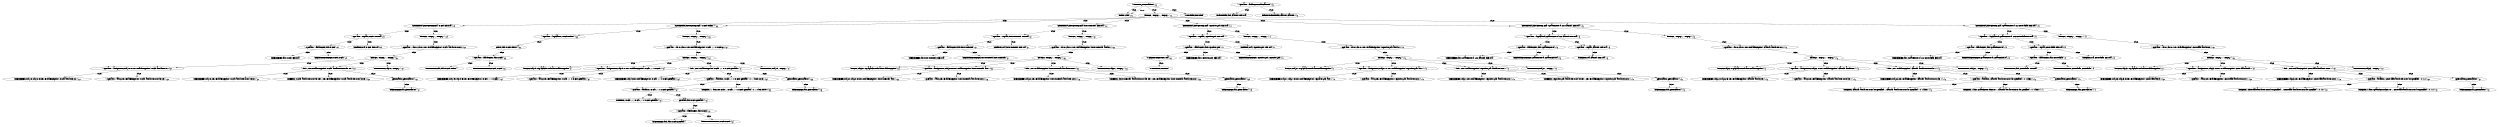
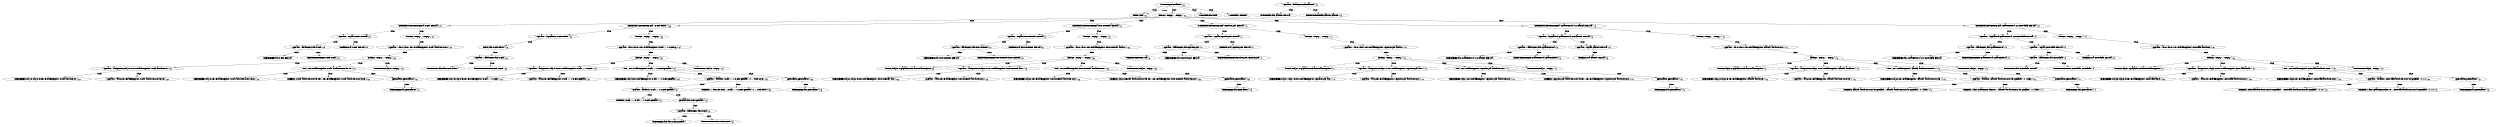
(1159, 63) -> (1205, 10)
(548, 69) -> none
